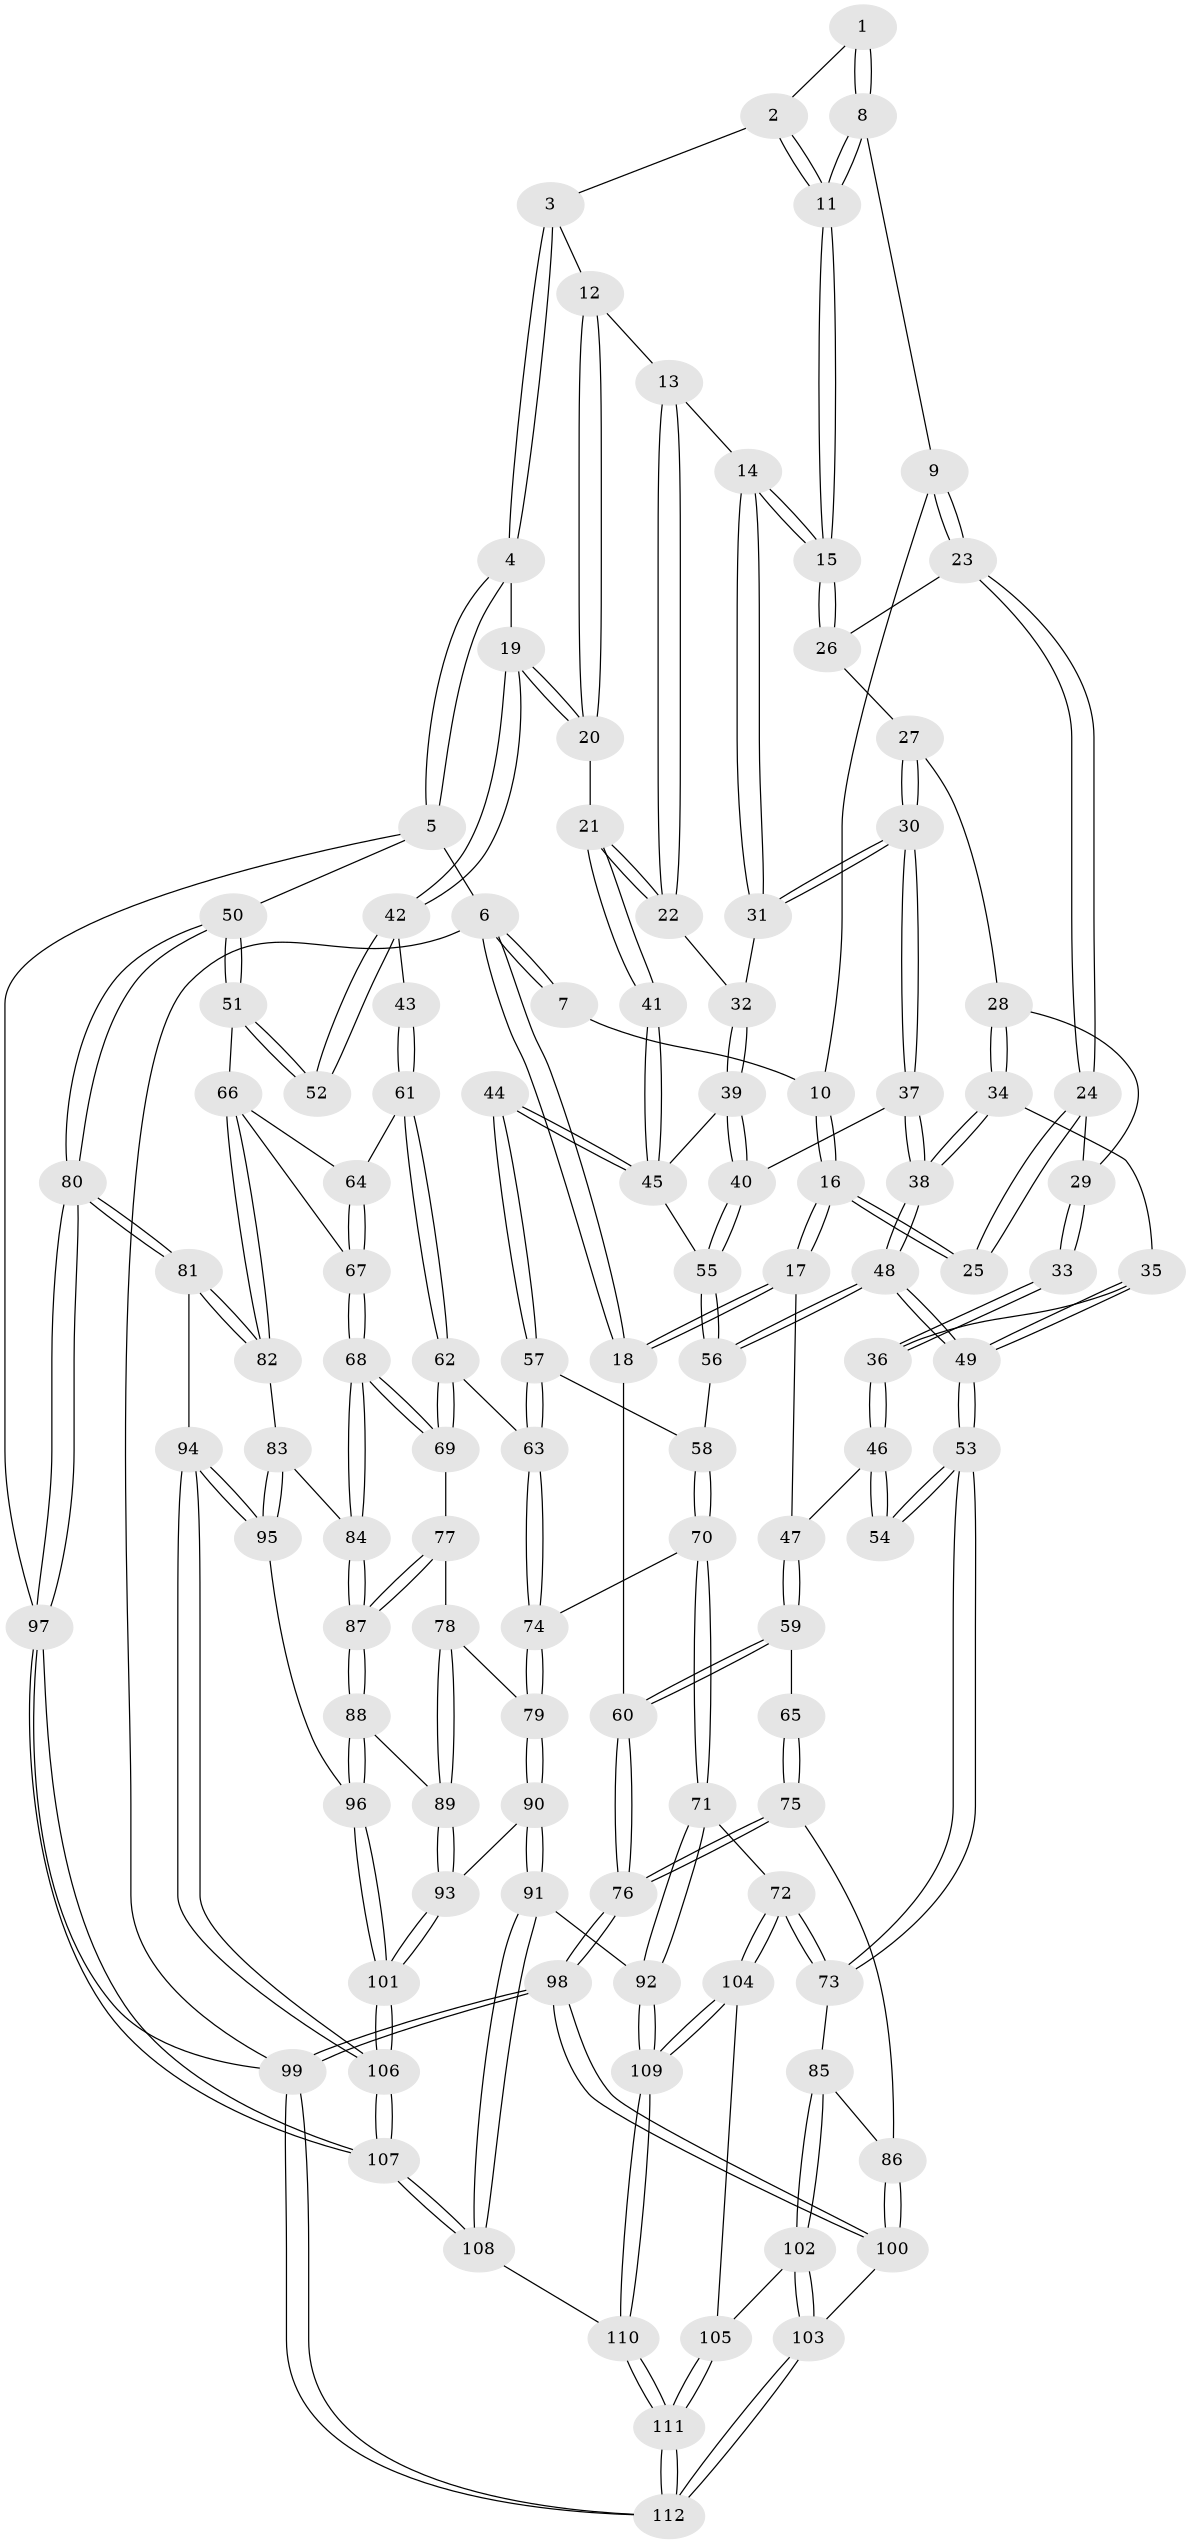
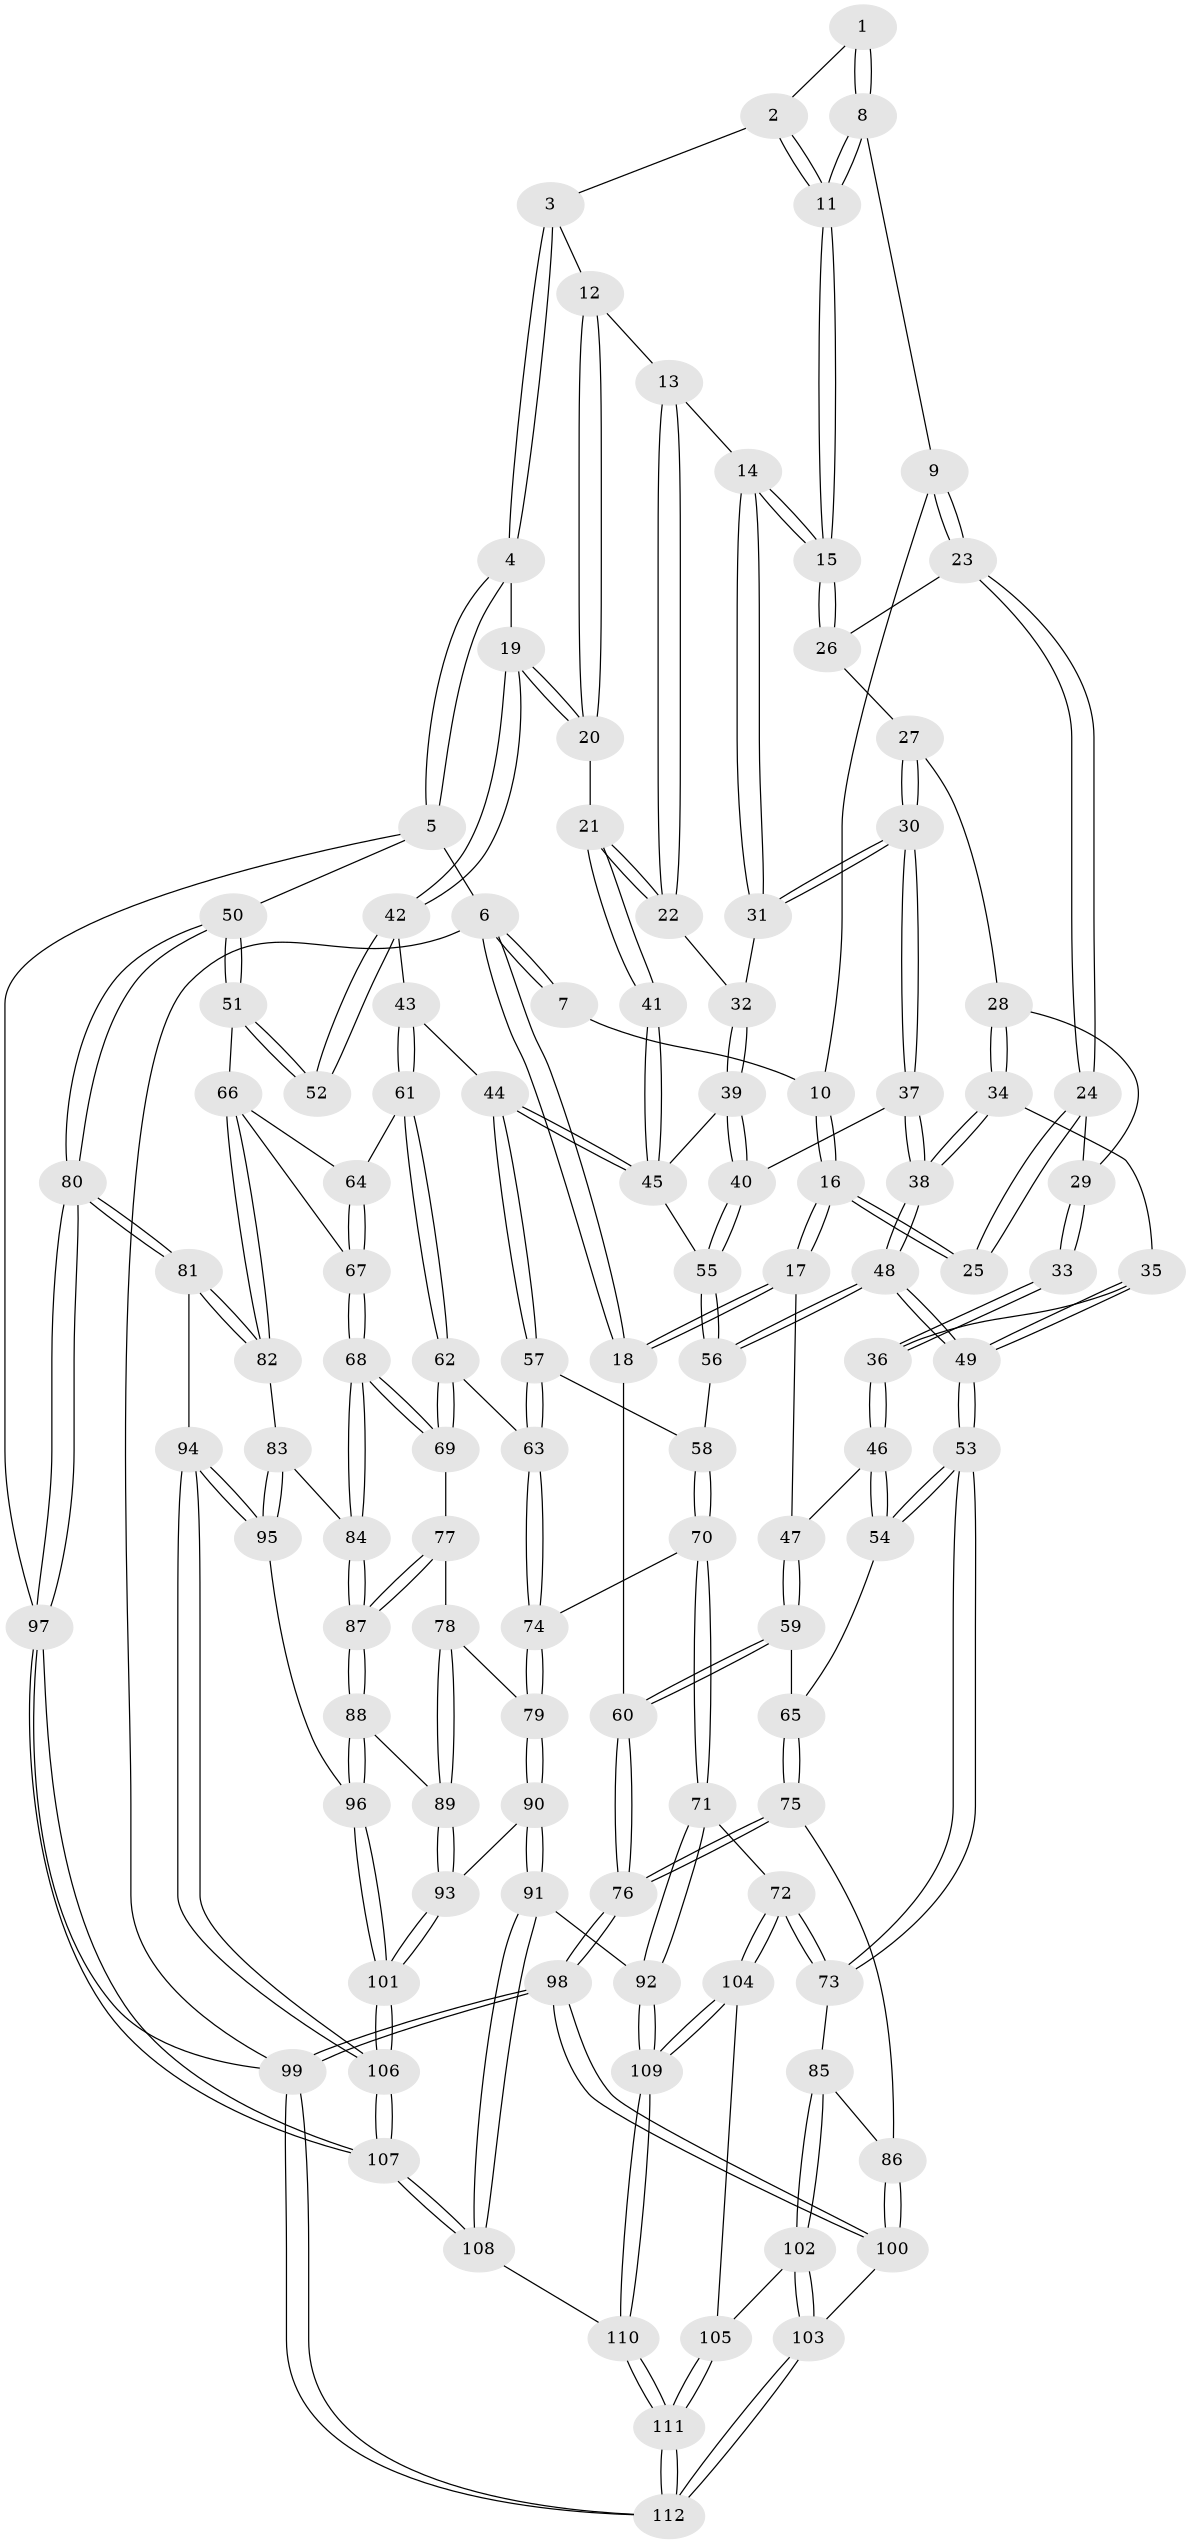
none -> (451, 1049)
none -> (845, 1631)
